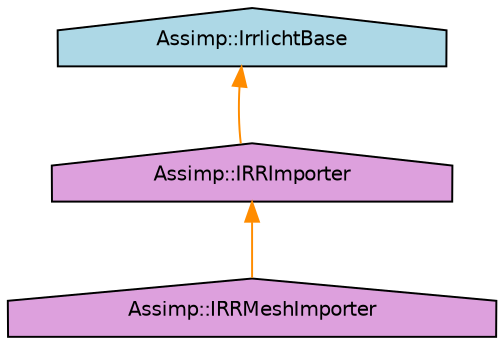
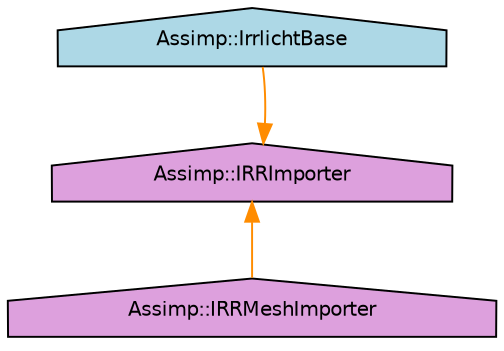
(239, 115) -> (265, 95)
